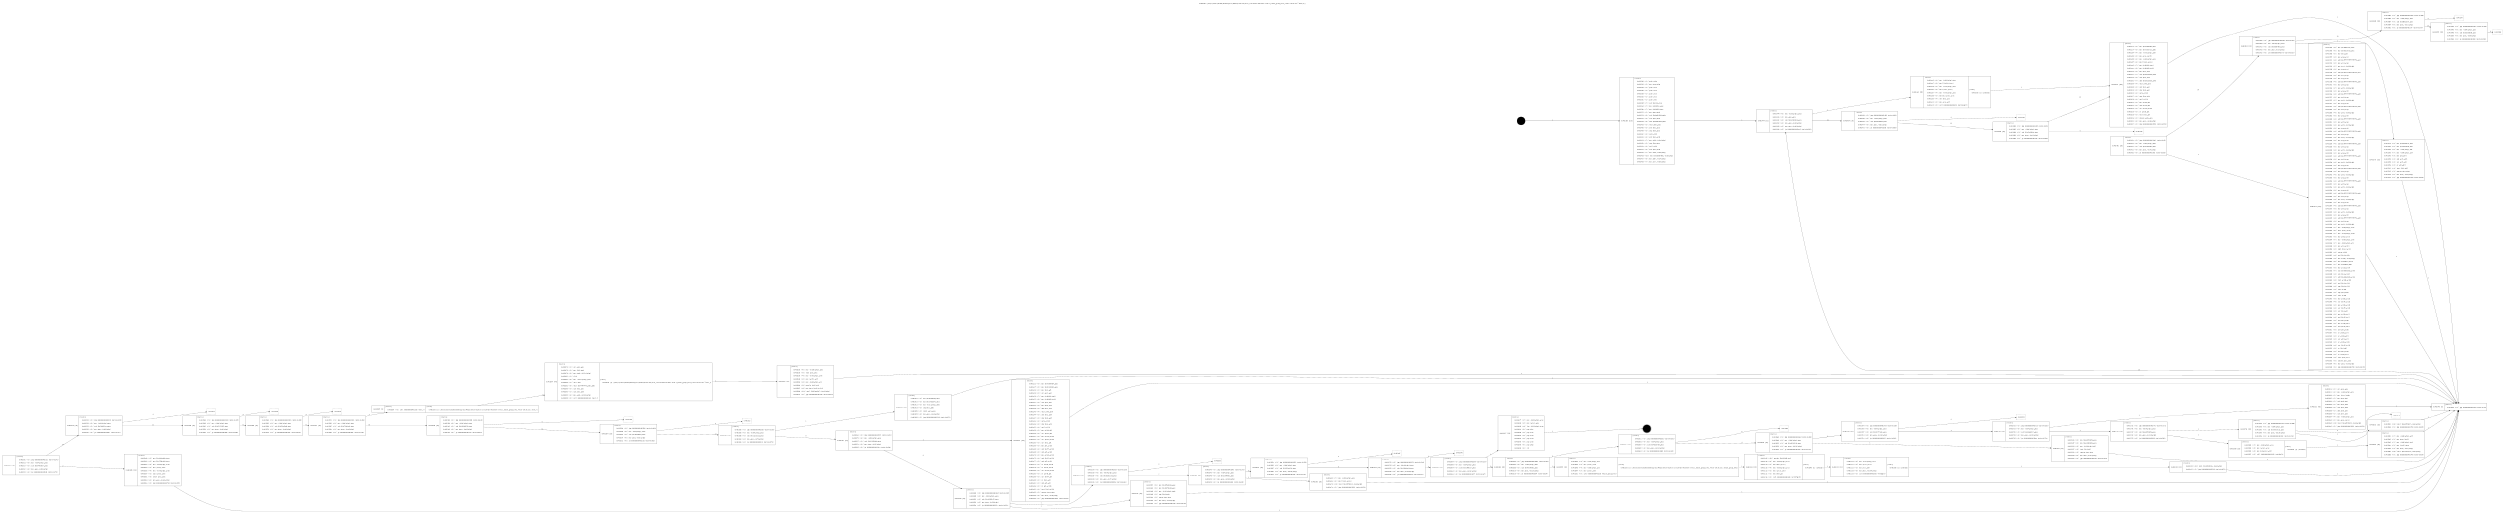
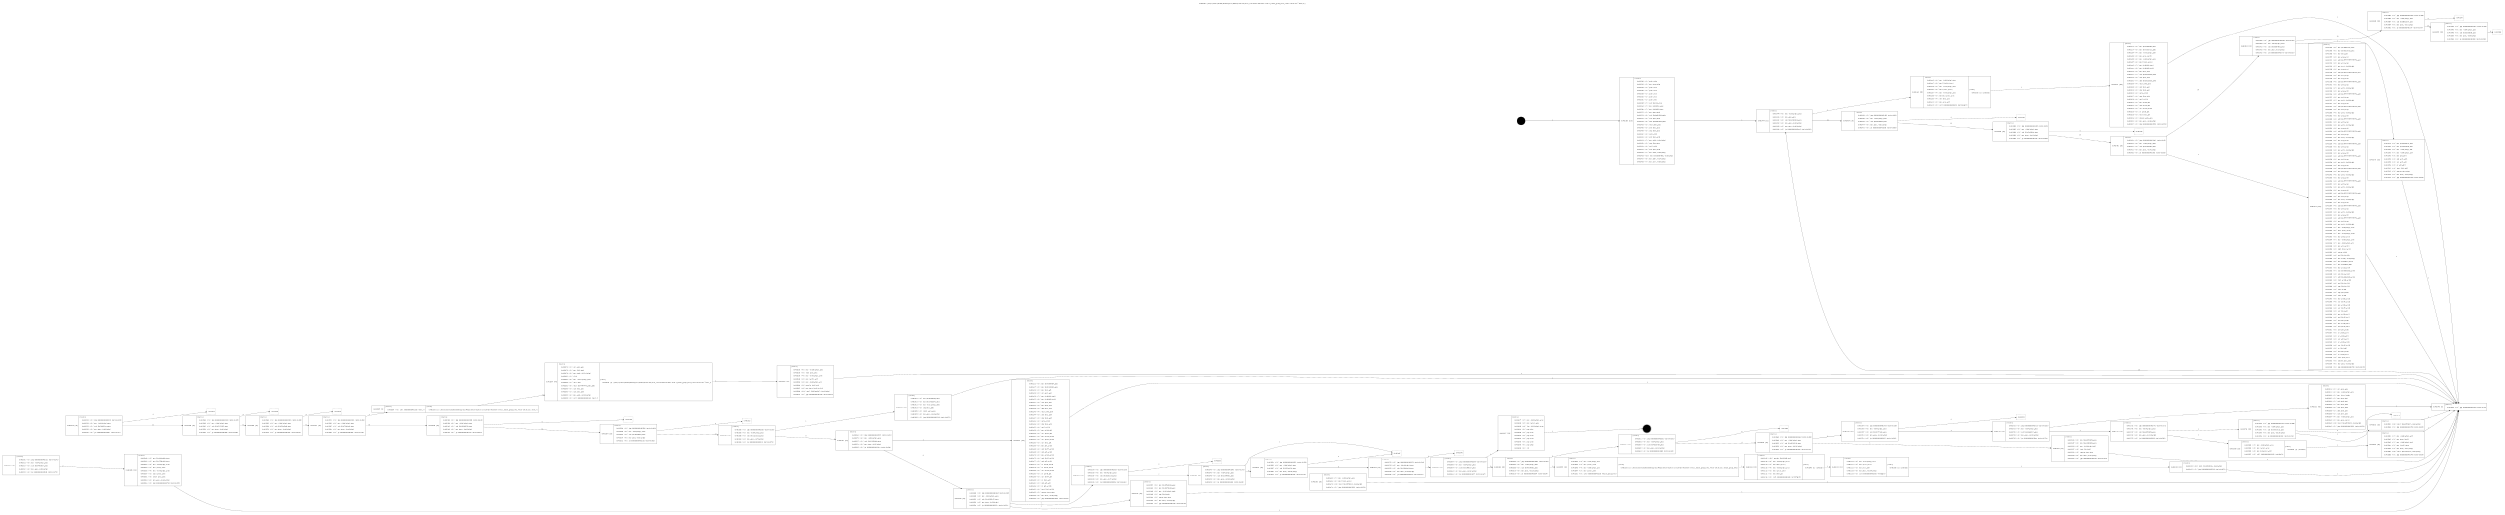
(2078, 110) -> (2079, 139)
(62, 446) -> none
(1277, 480) -> (1315, 443)
